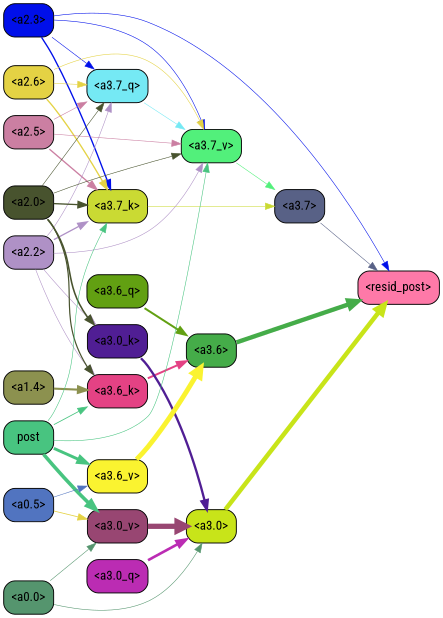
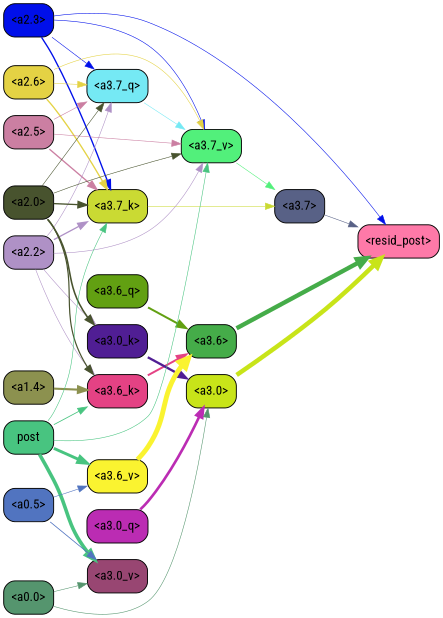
(66, 514) -> (69, 538)
(162, 526) -> none
